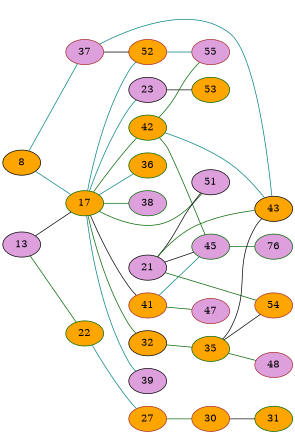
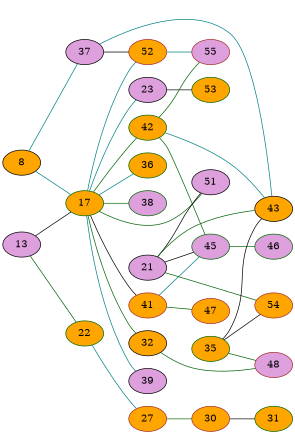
(85, 52) -> (85, 52)
(274, 247) -> (274, 247)
(211, 311) -> (211, 311)
(179, 346) -> (206, 370)
